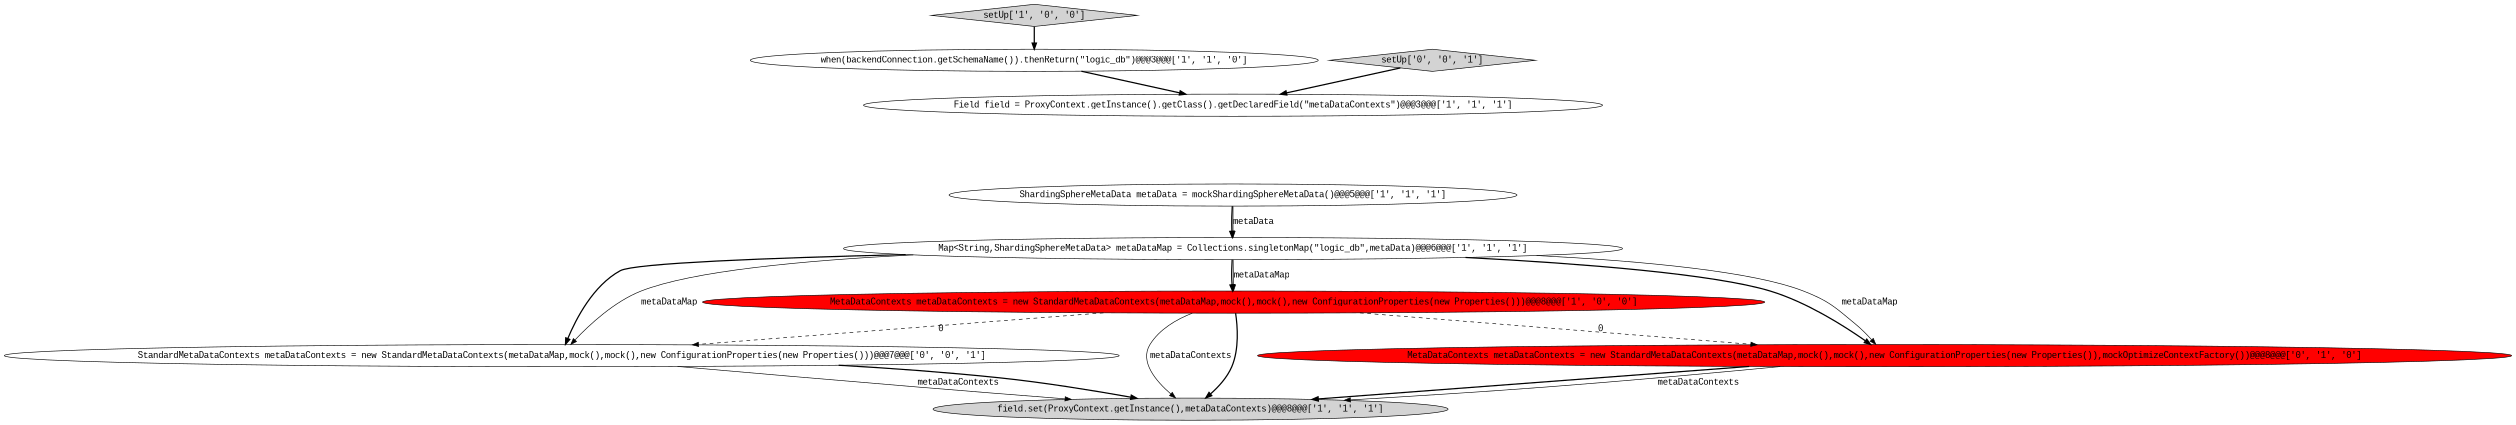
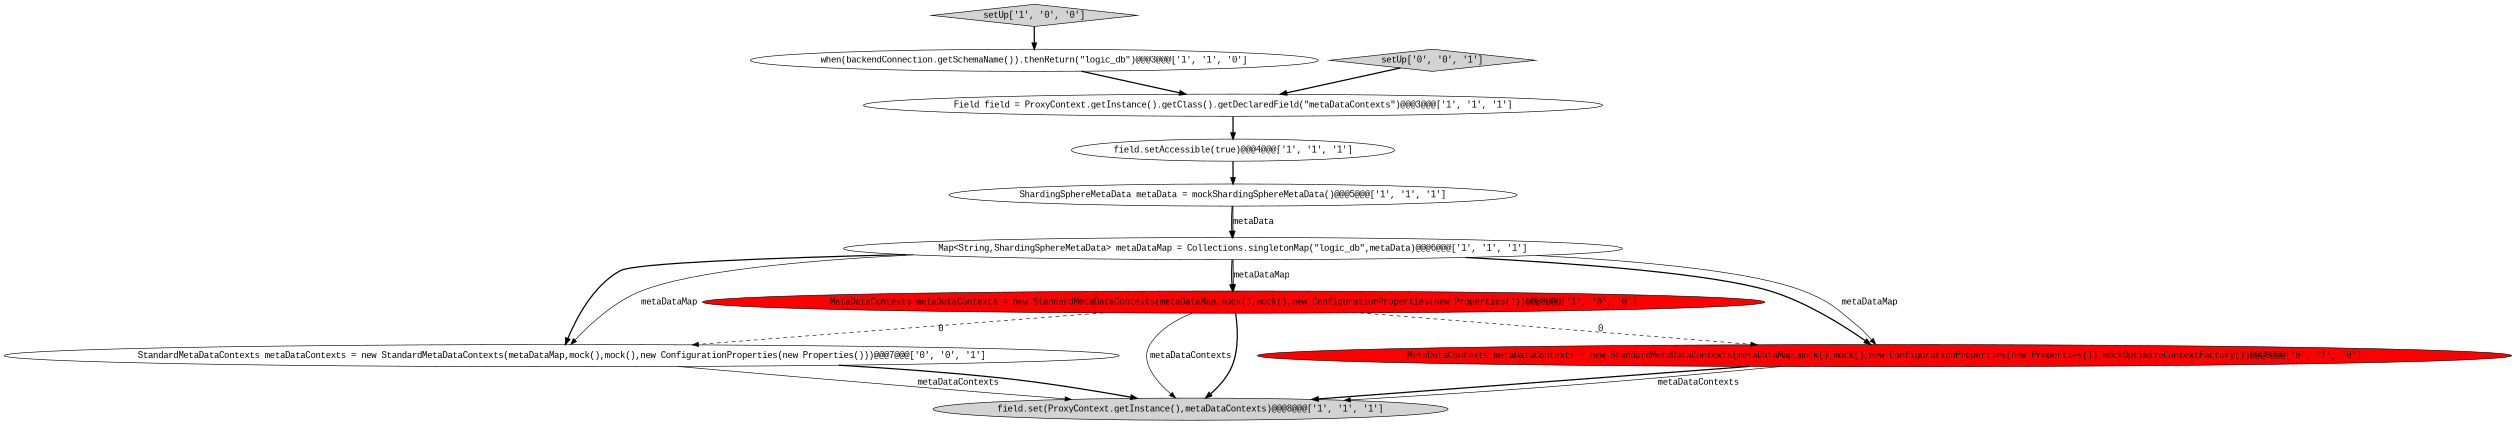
none -> (1233, 150)
